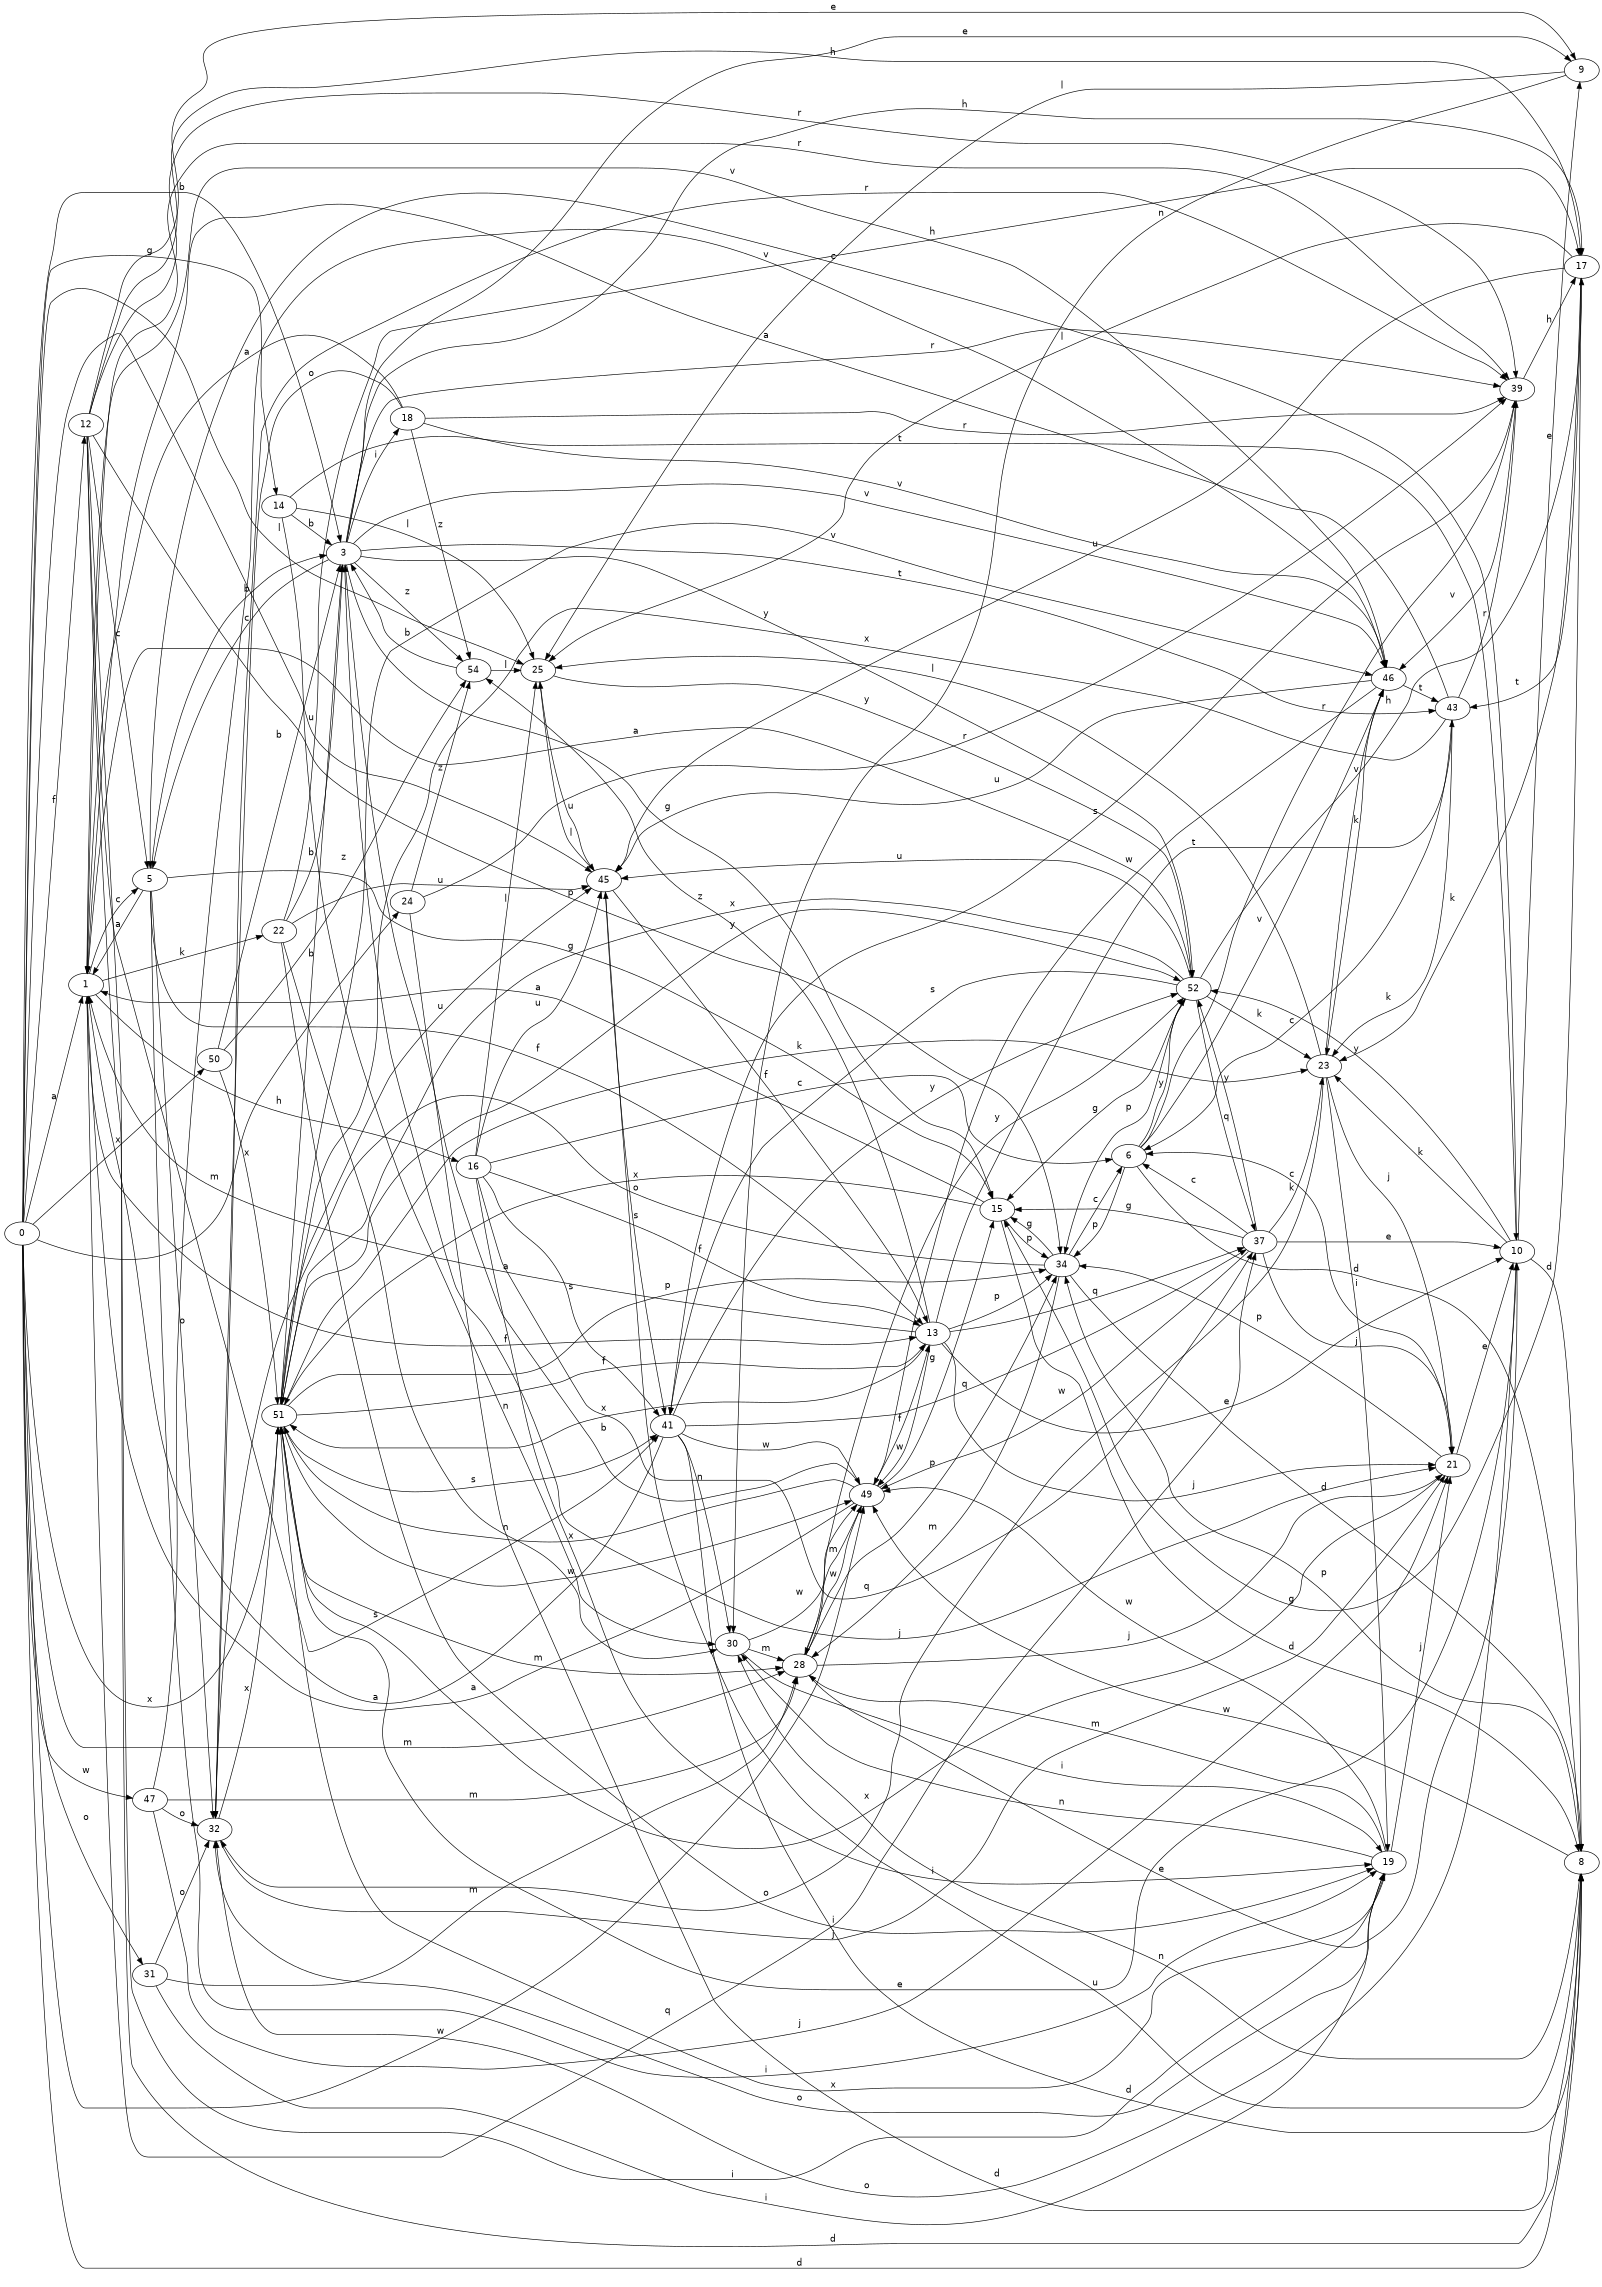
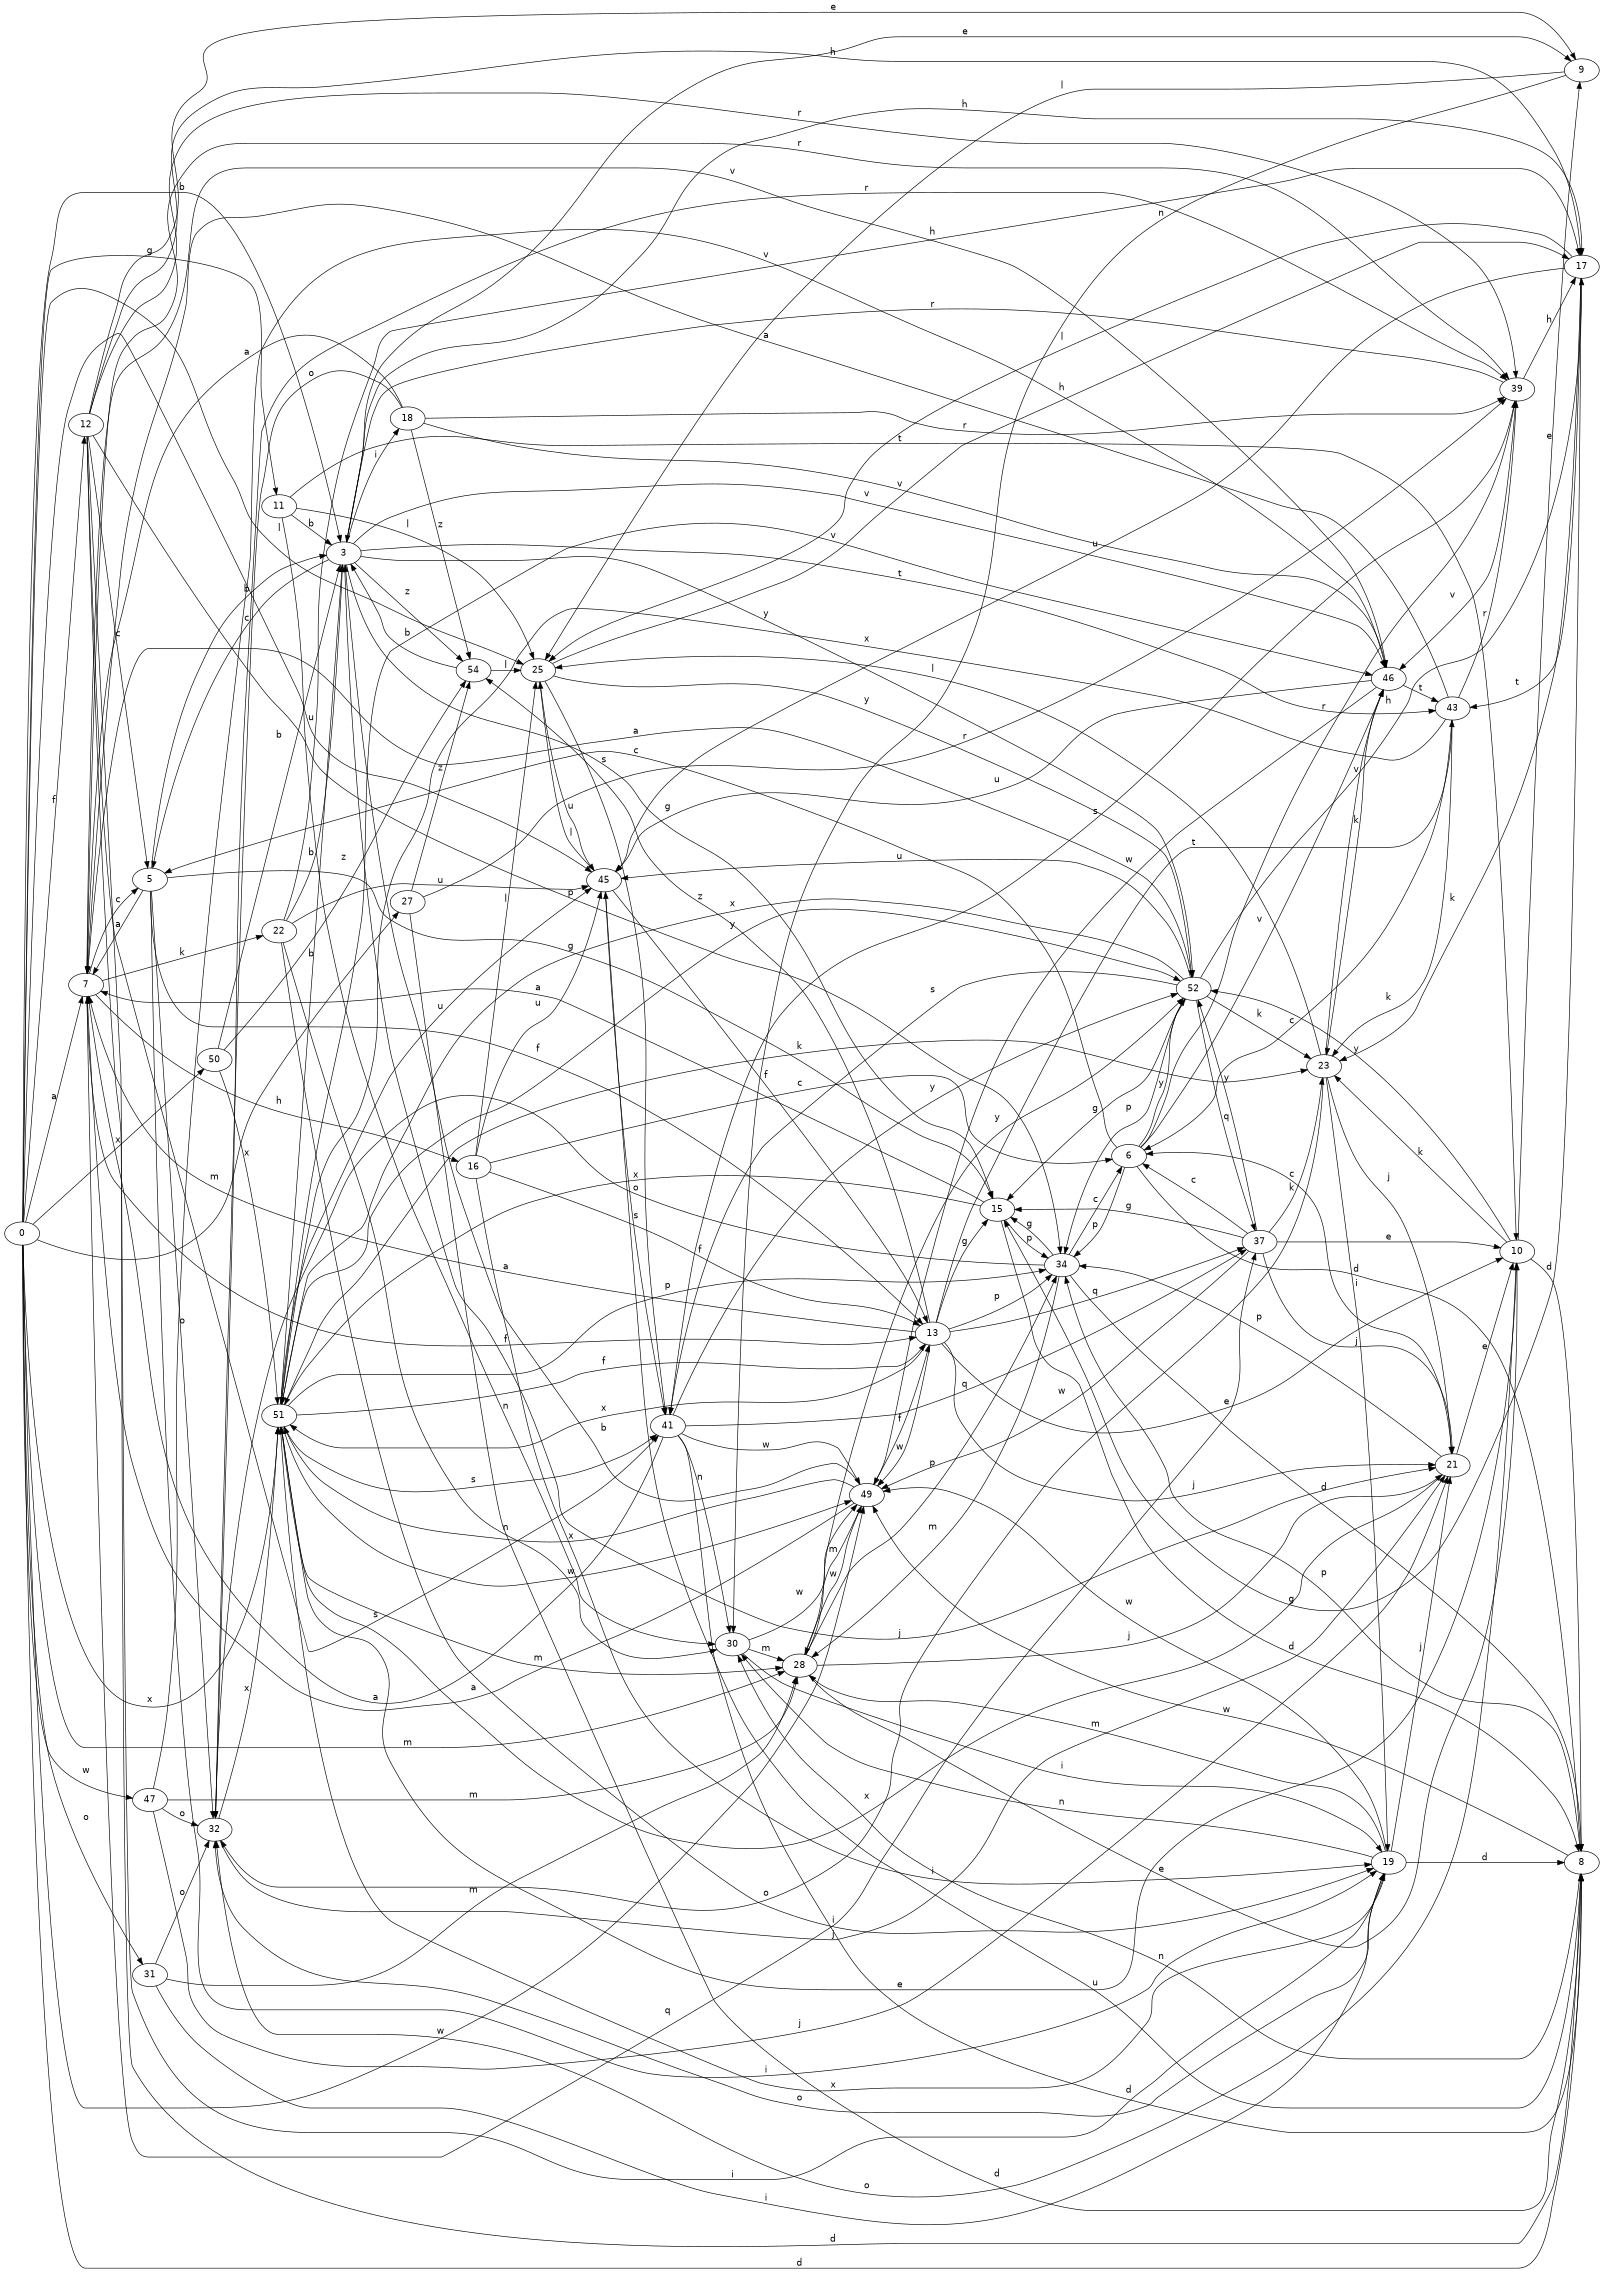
(941, 292) -> (728, 783)
(869, 357) -> (869, 312)
none -> (1042, 409)
(279, 506) -> (279, 506)
(408, 902) -> (408, 902)
(86, 985) -> (86, 985)
(568, 1295) -> (645, 1017)
(949, 1365) -> (955, 1271)
(816, 1579) -> none
none -> (1482, 1863)
